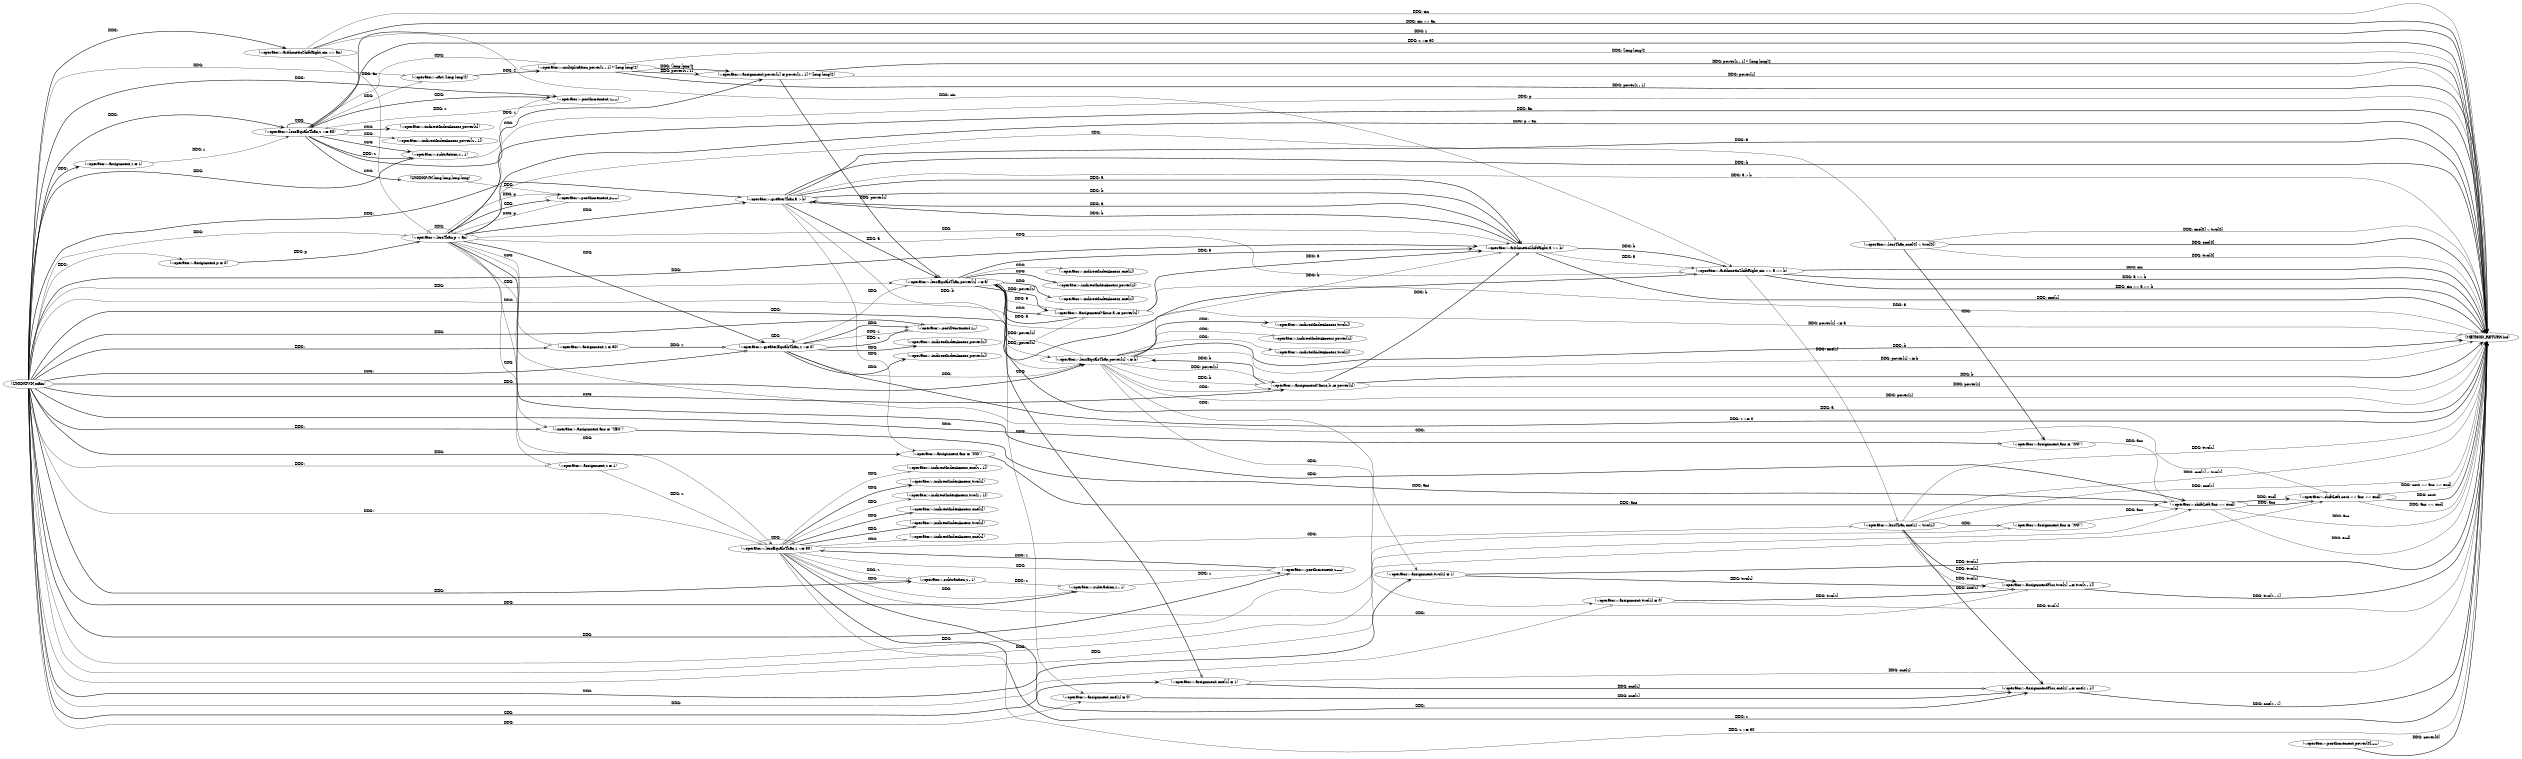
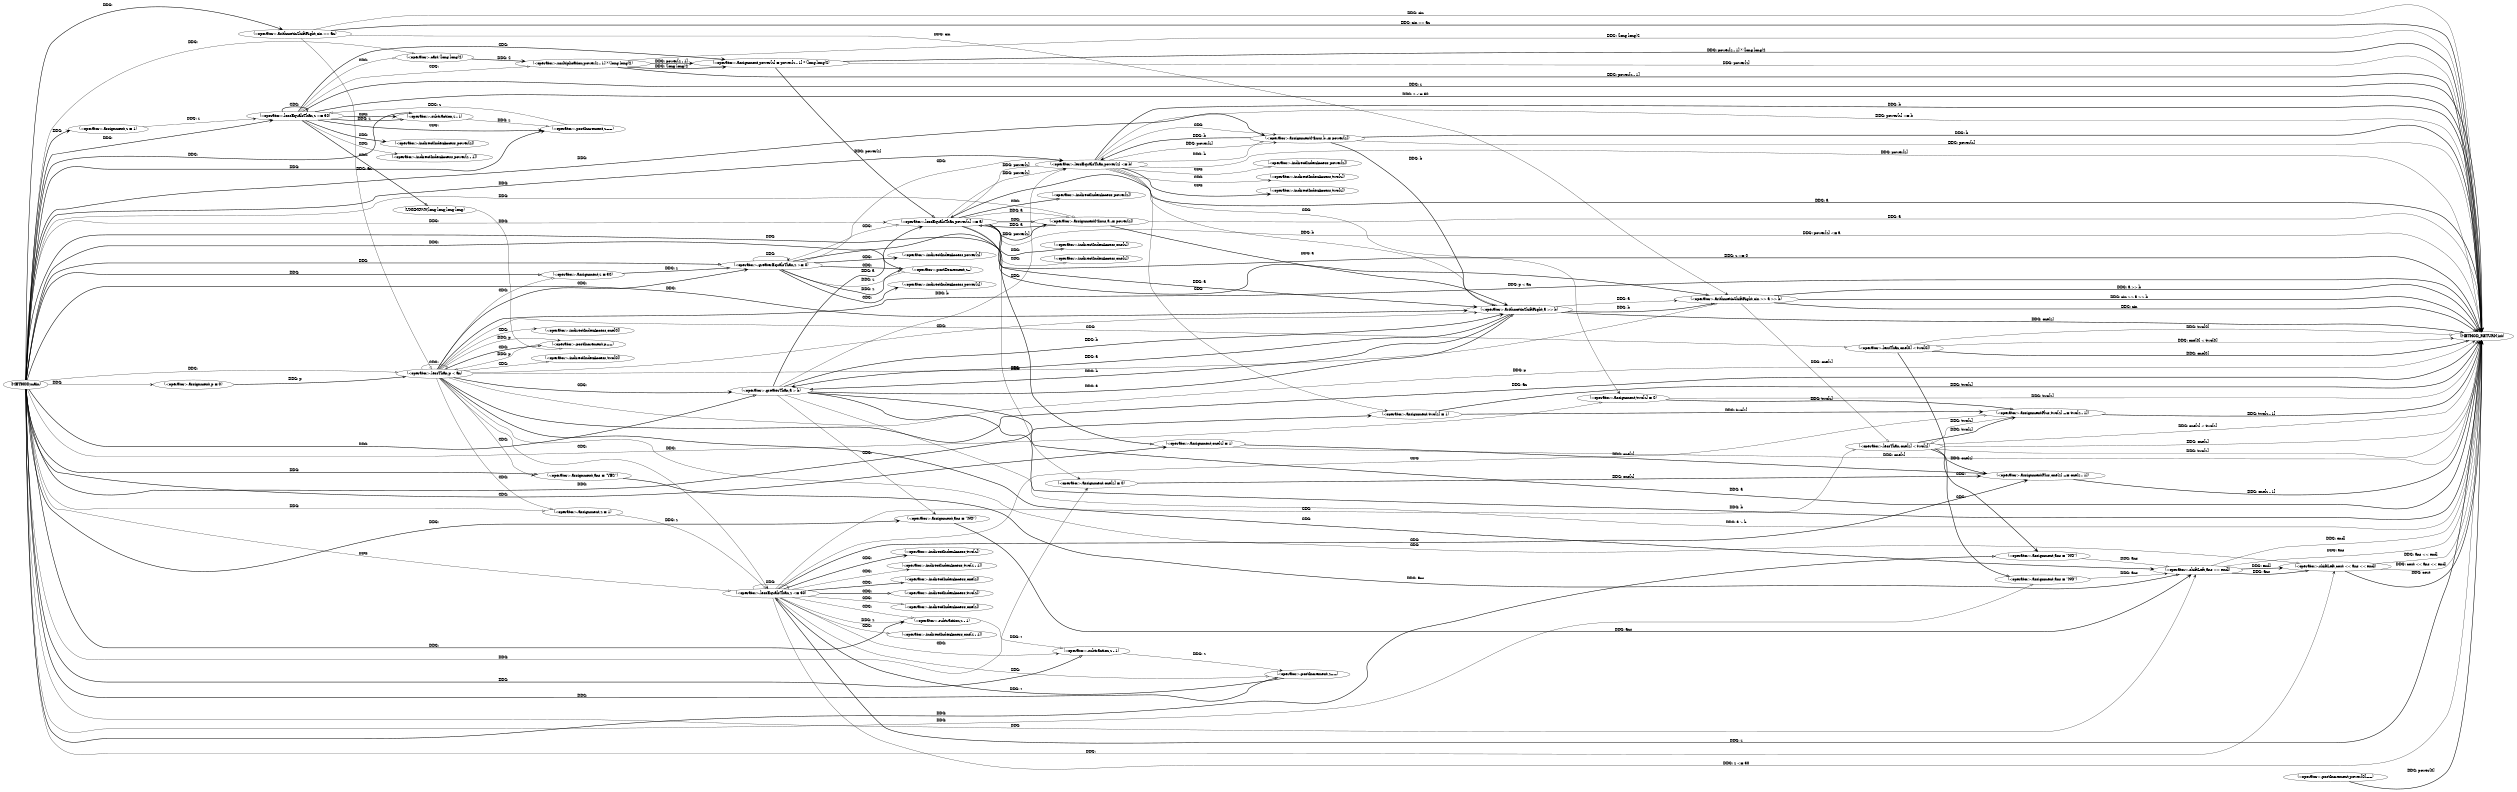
none -> (583, 331)
none -> (583, 358)
(28, 384) -> (26, 385)
